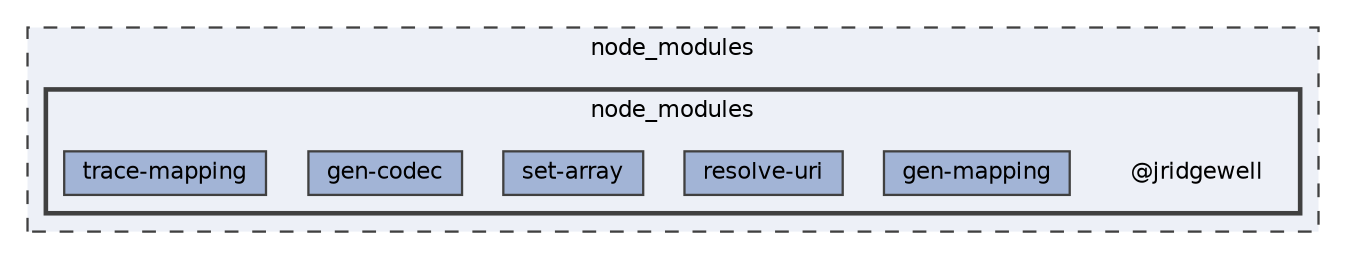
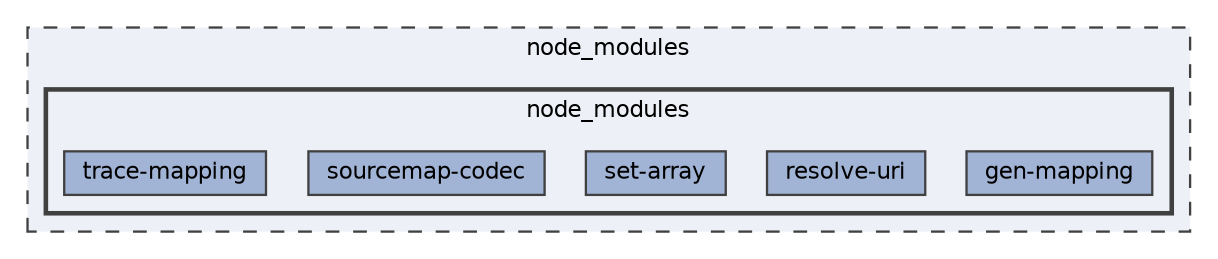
(385, 173) -> (427, 173)
(1197, 173) -> none
